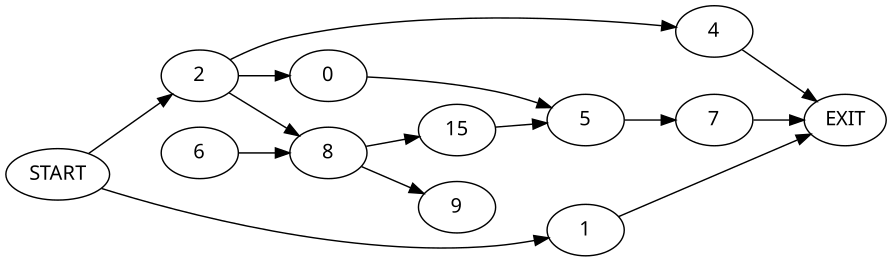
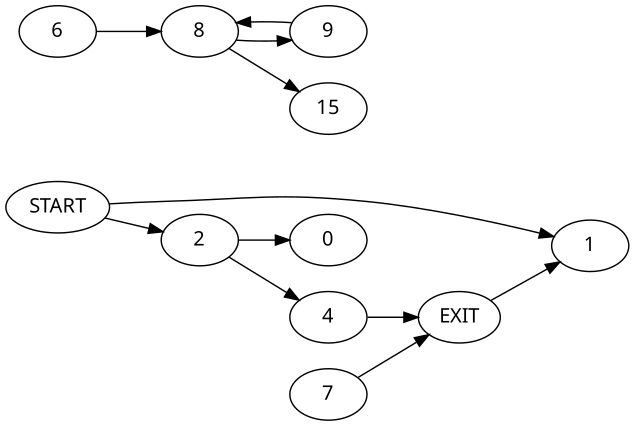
(258, 111) -> (271, 22)
(586, 120) -> none
(708, 178) -> (519, 285)
